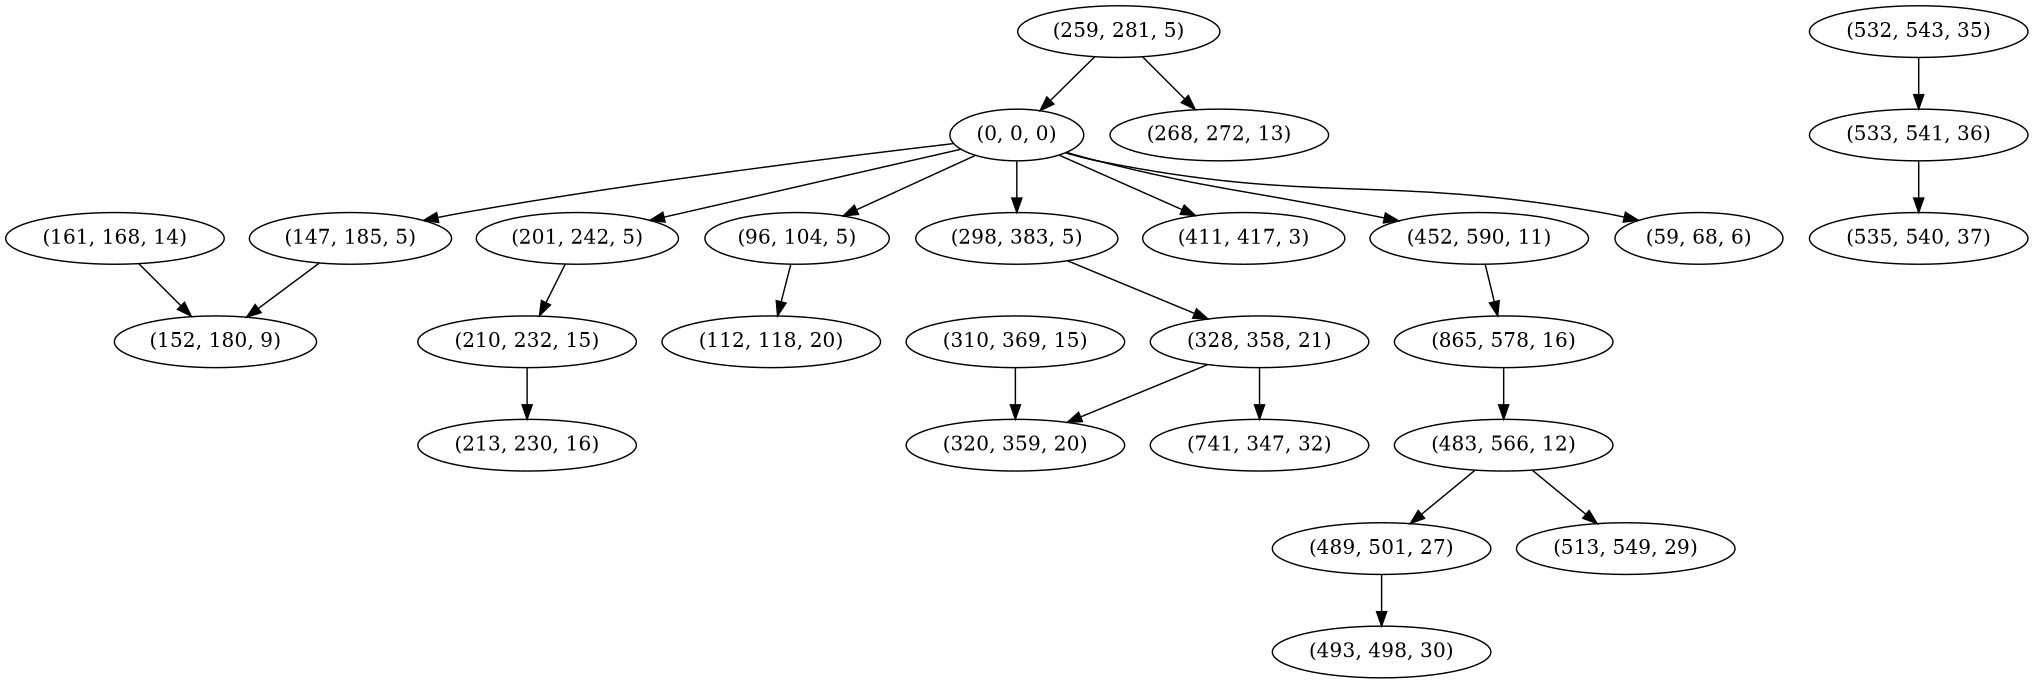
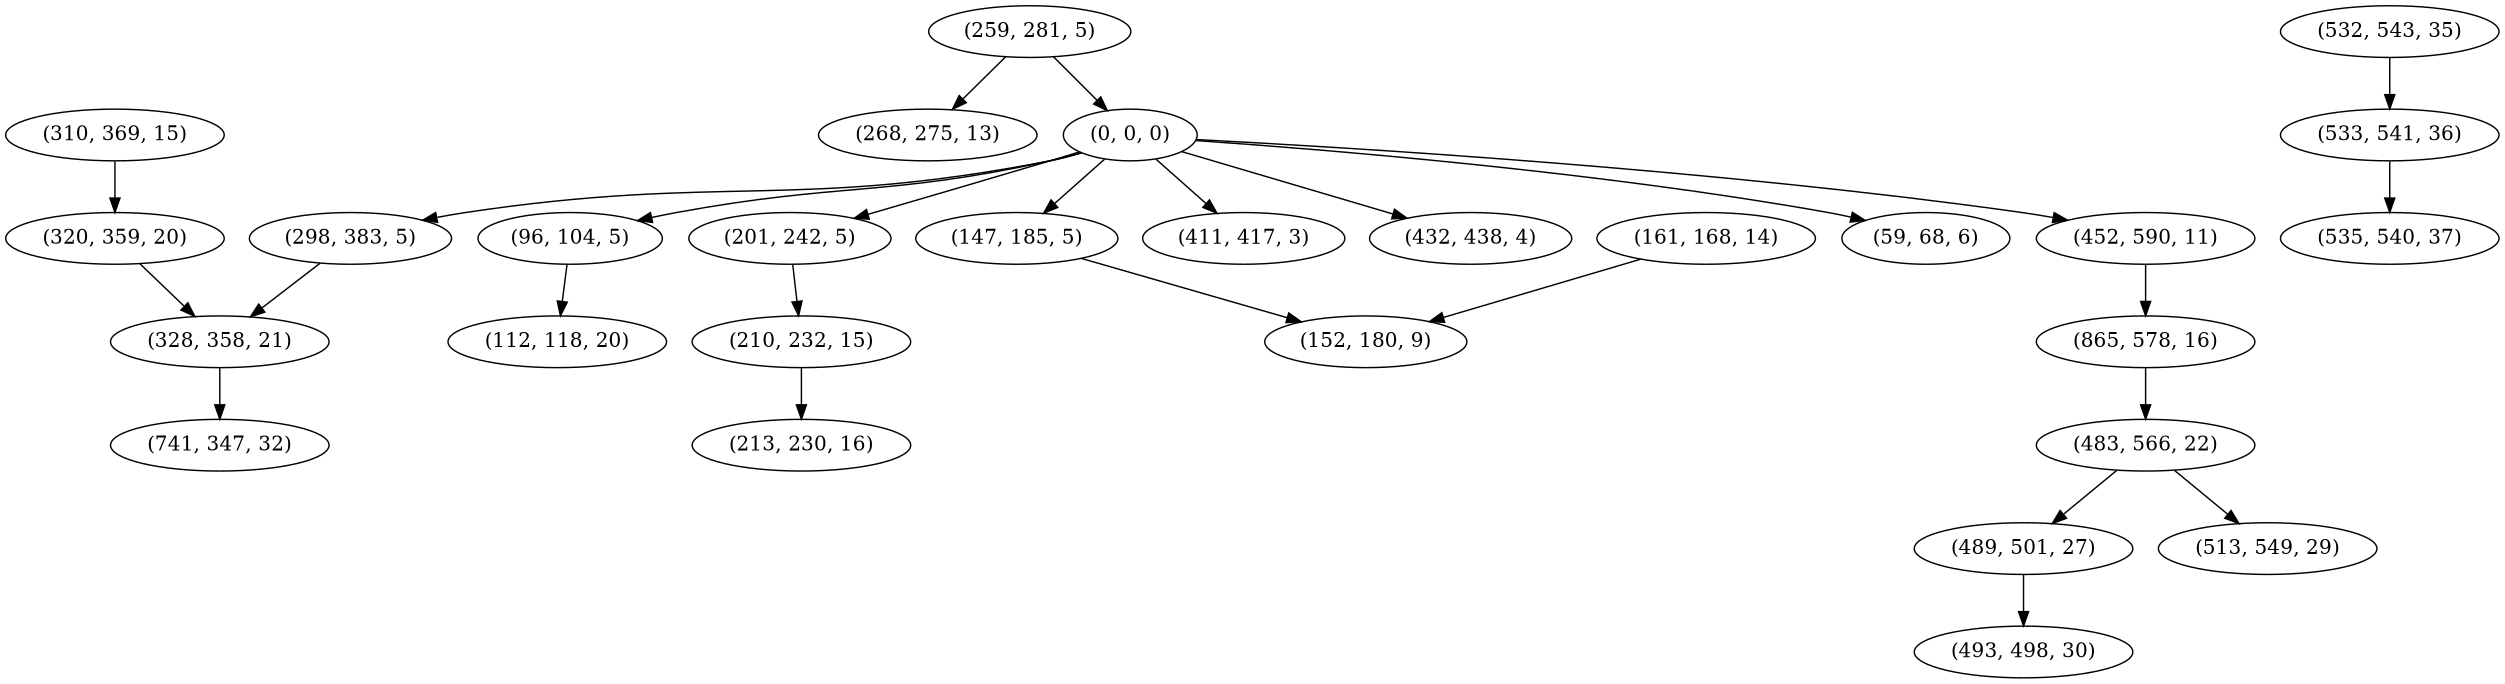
(1219, 135) -> (928, 135)
none -> (1471, 238)
(1144, 391) -> (162, 285)
(1504, 445) -> (2146, 445)
